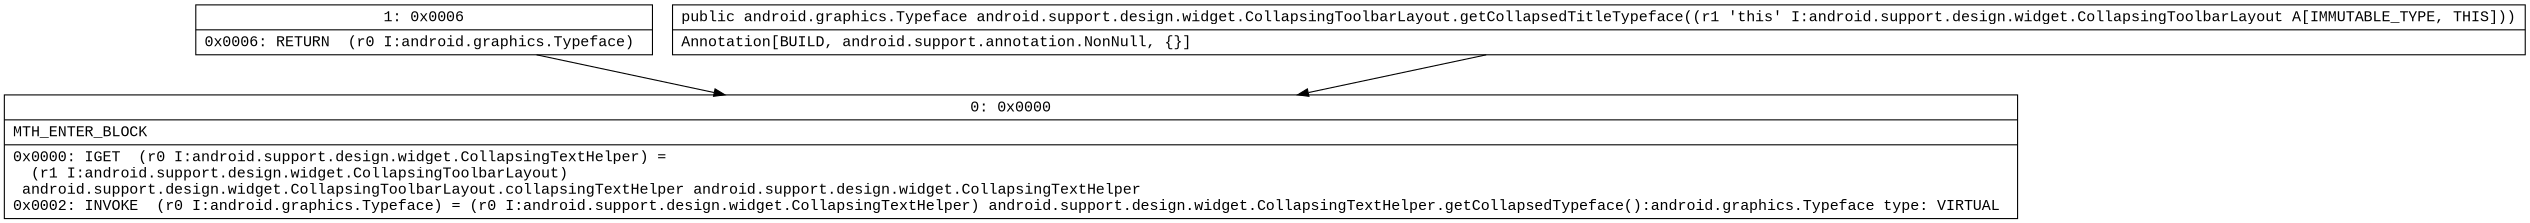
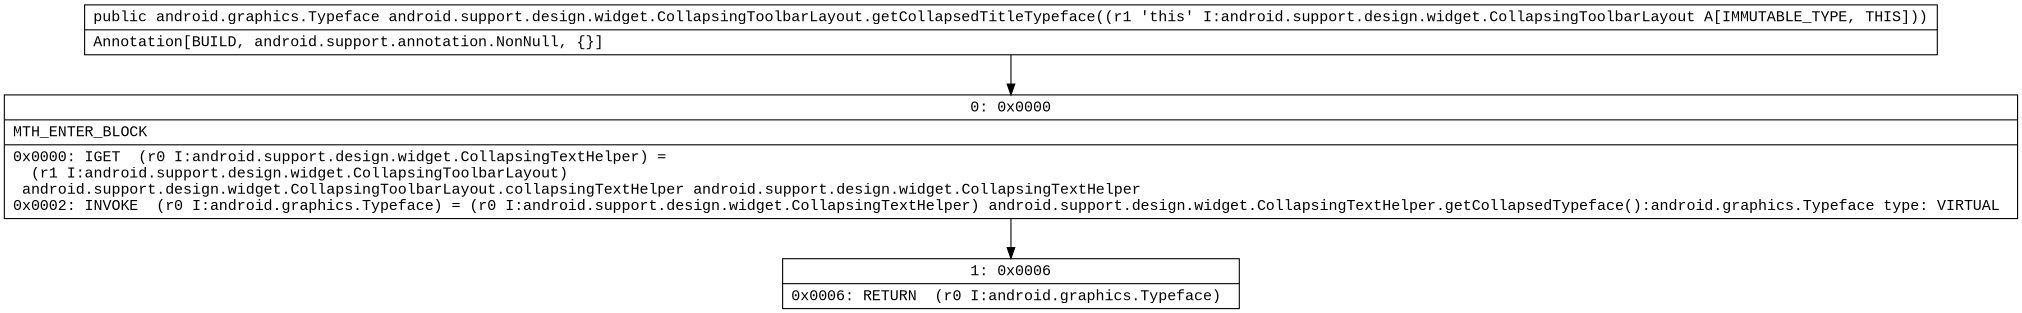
(625, 74) -> (1011, 233)
